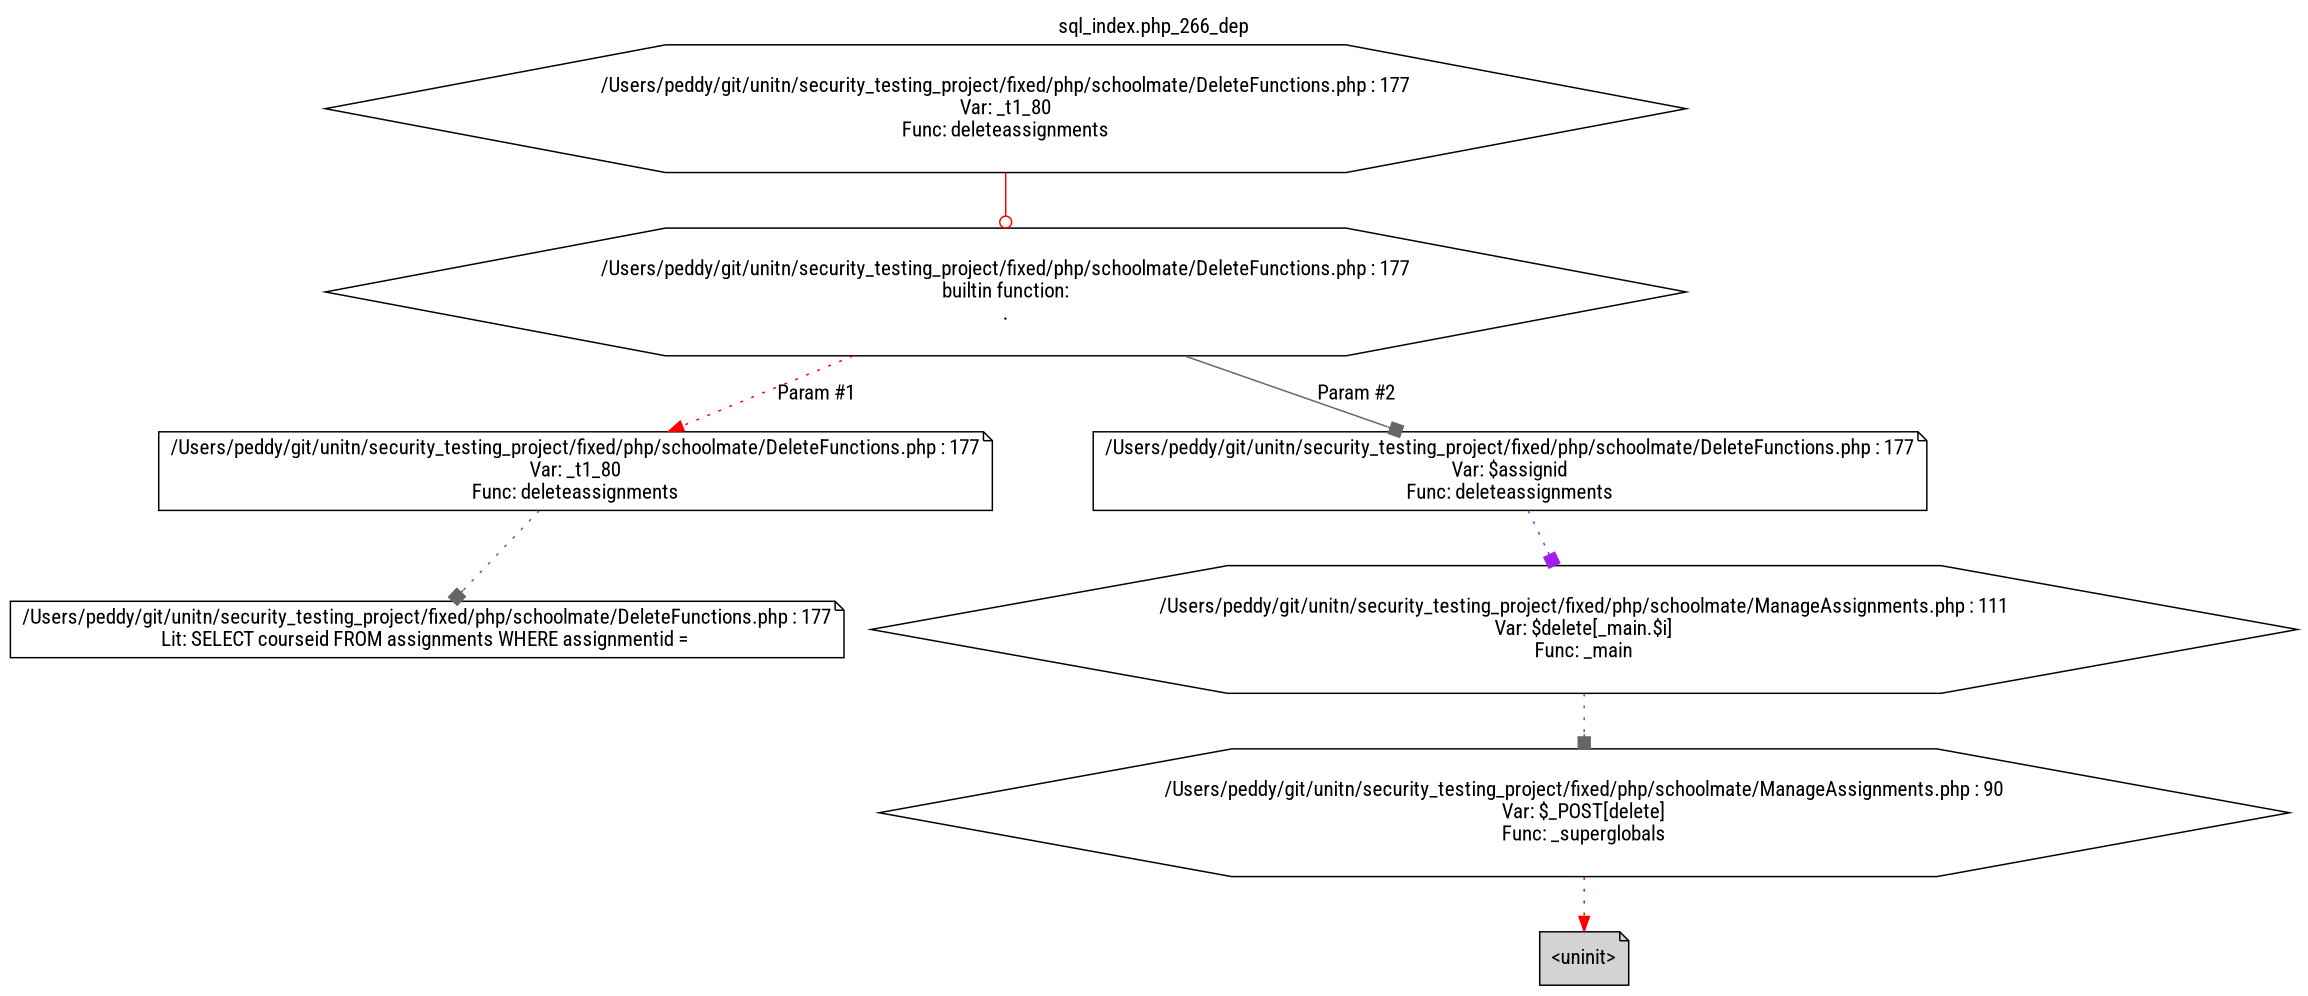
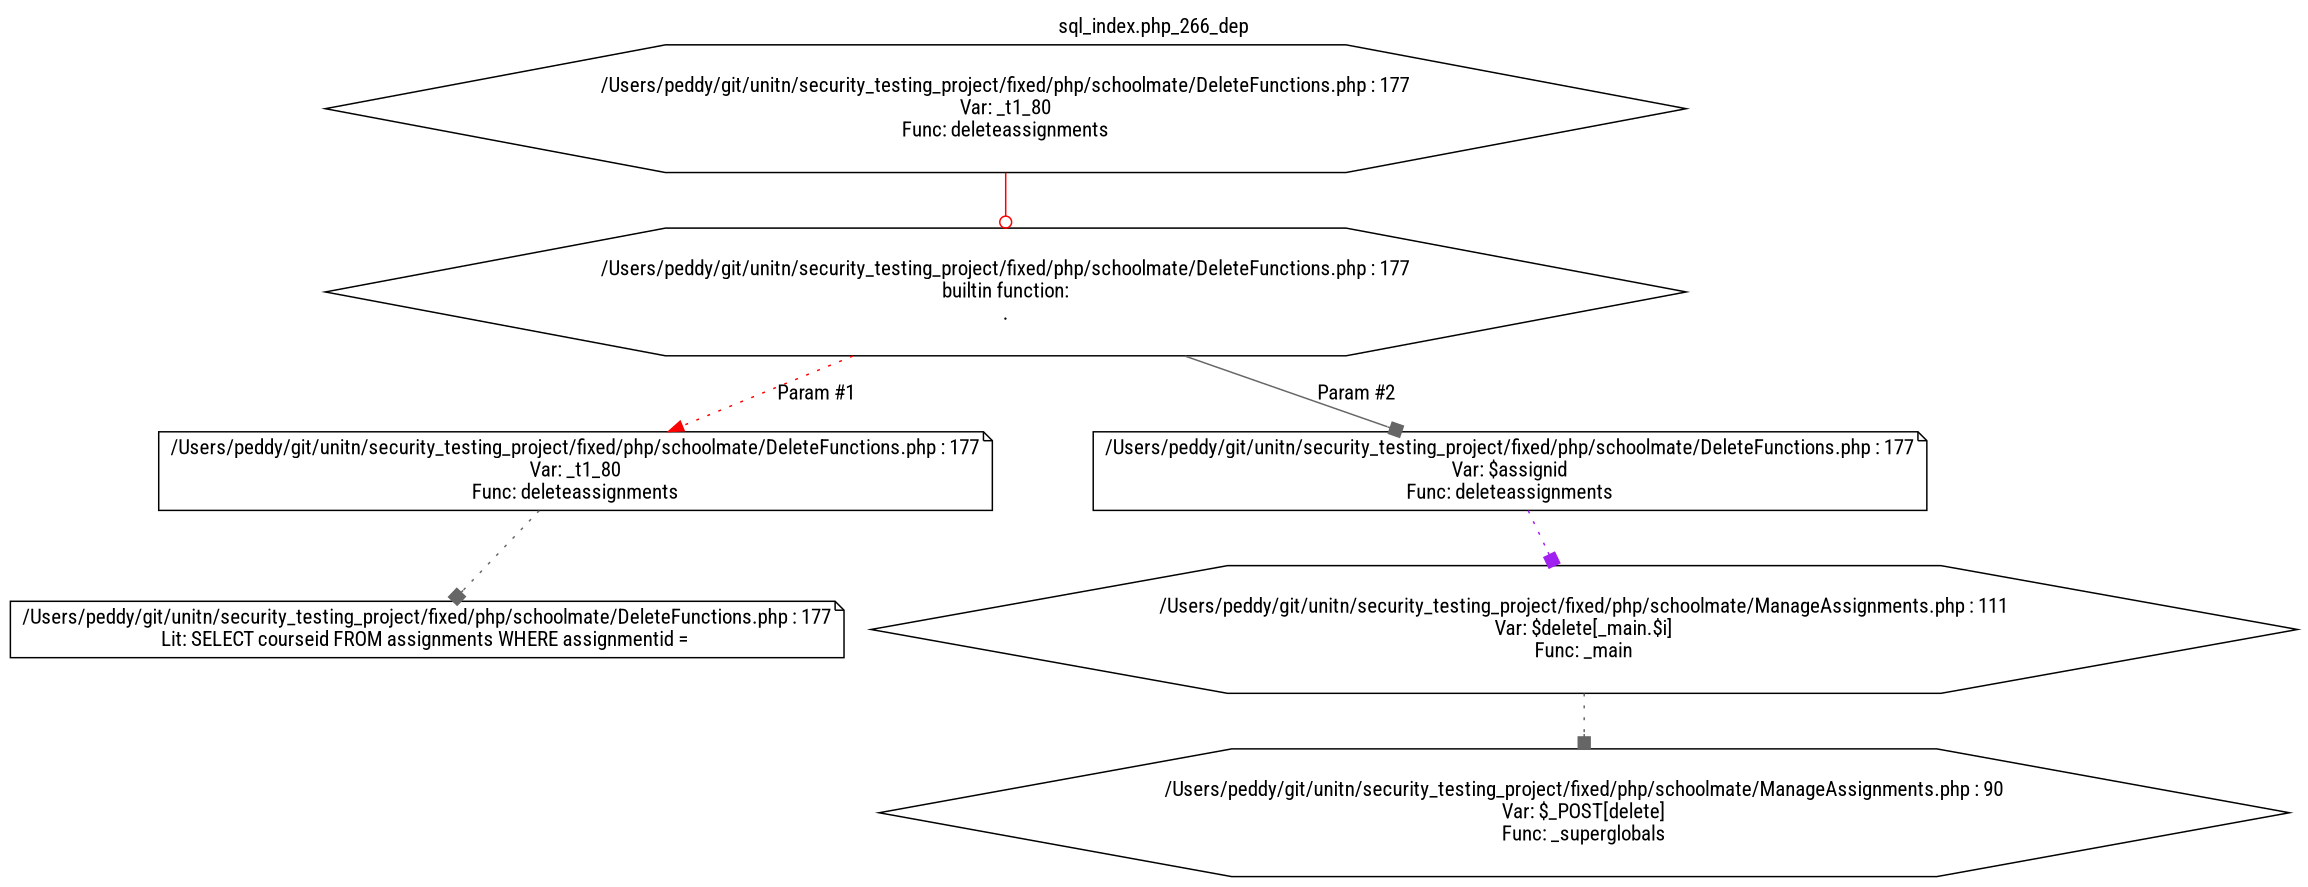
(1584, 959) -> none
